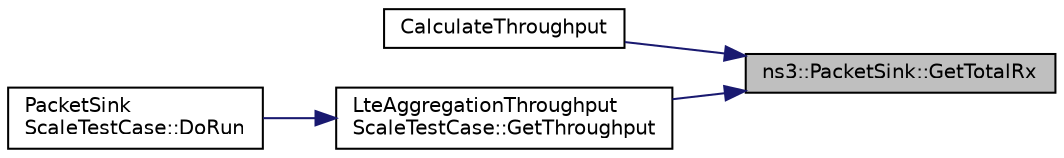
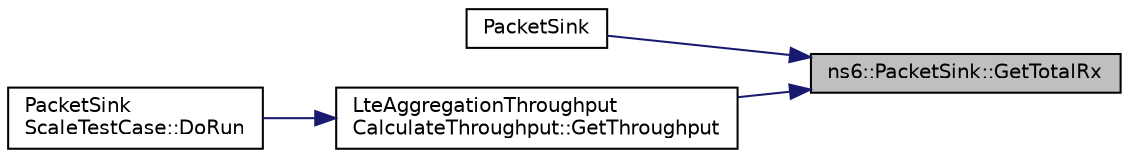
(504, 29) -> (537, 29)
(901, 73) -> (966, 73)
(504, 118) -> (537, 118)
